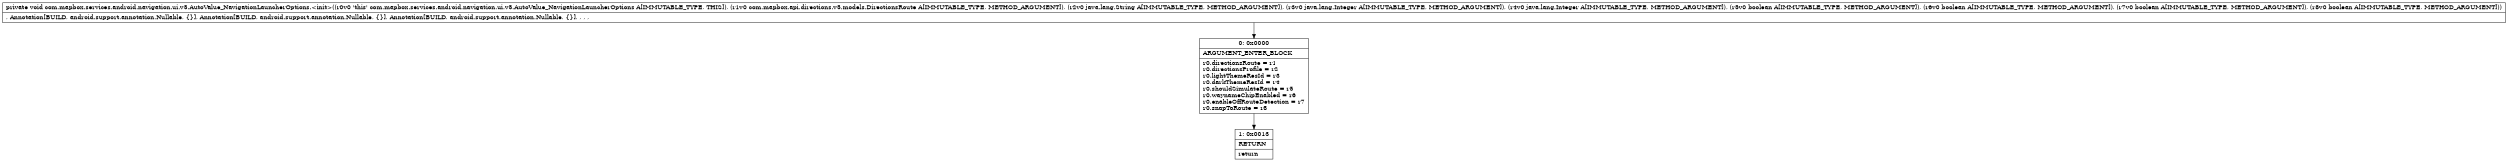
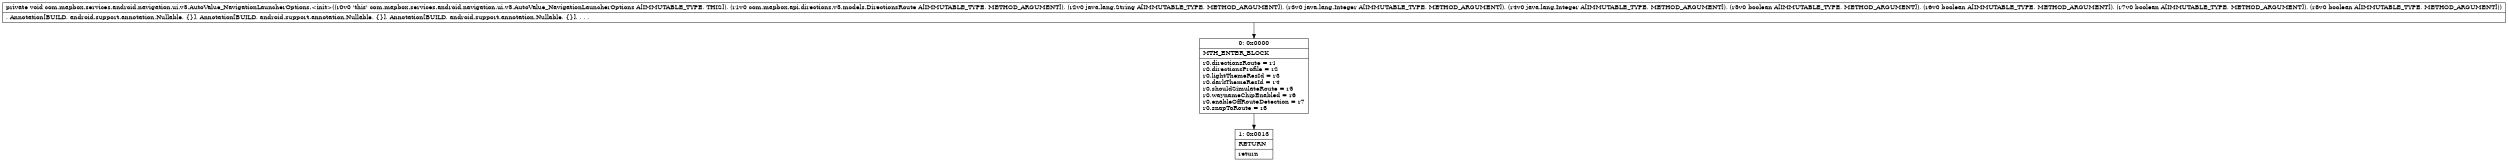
(1248, 53) -> (1236, 53)
